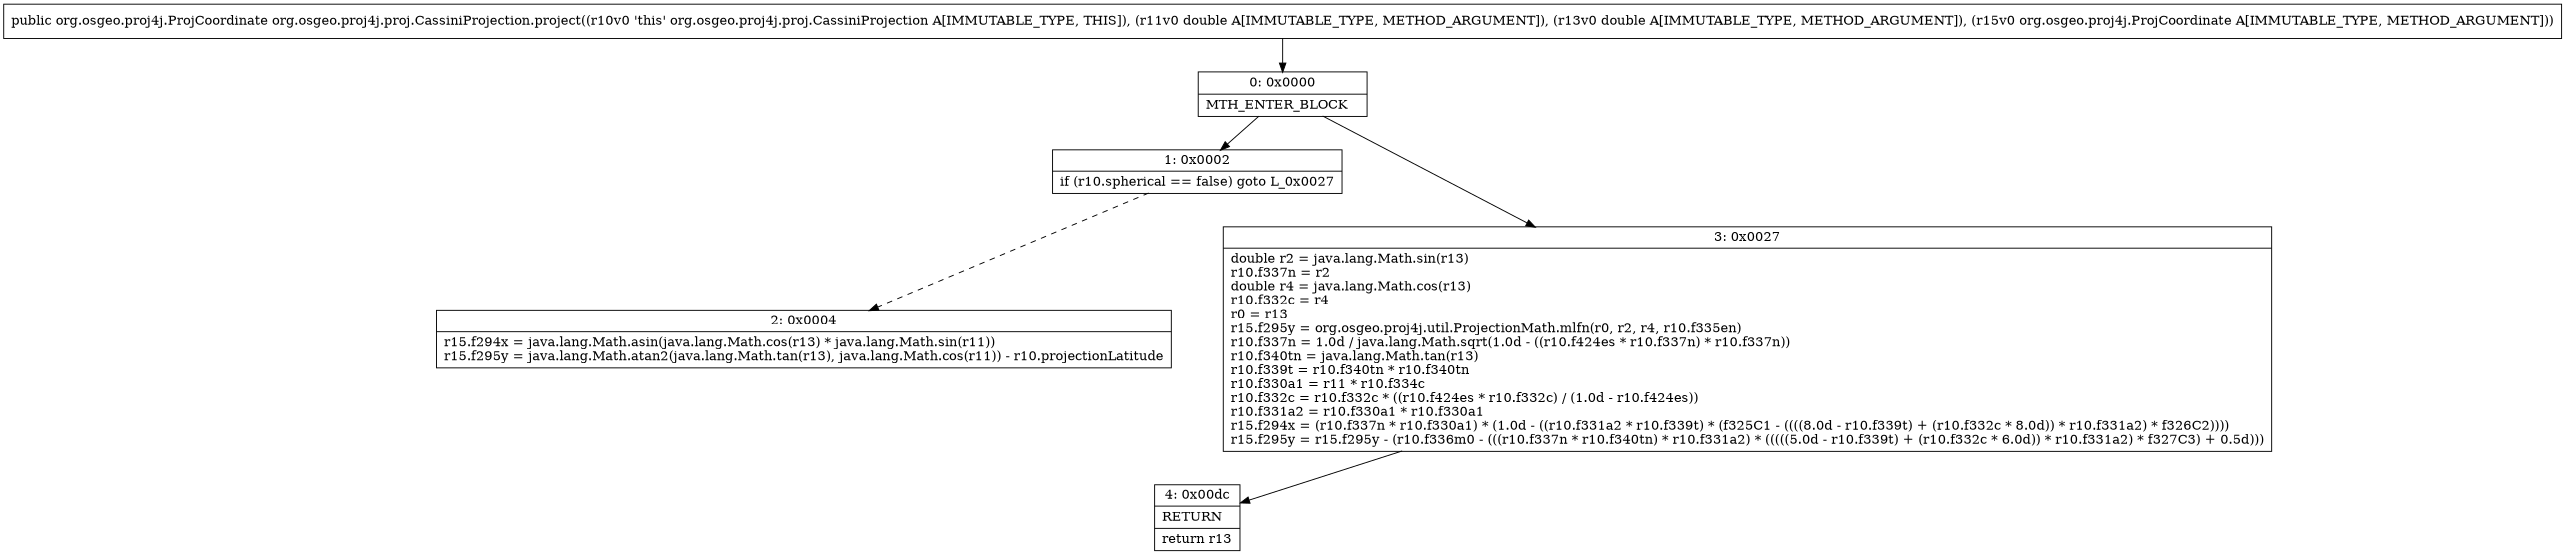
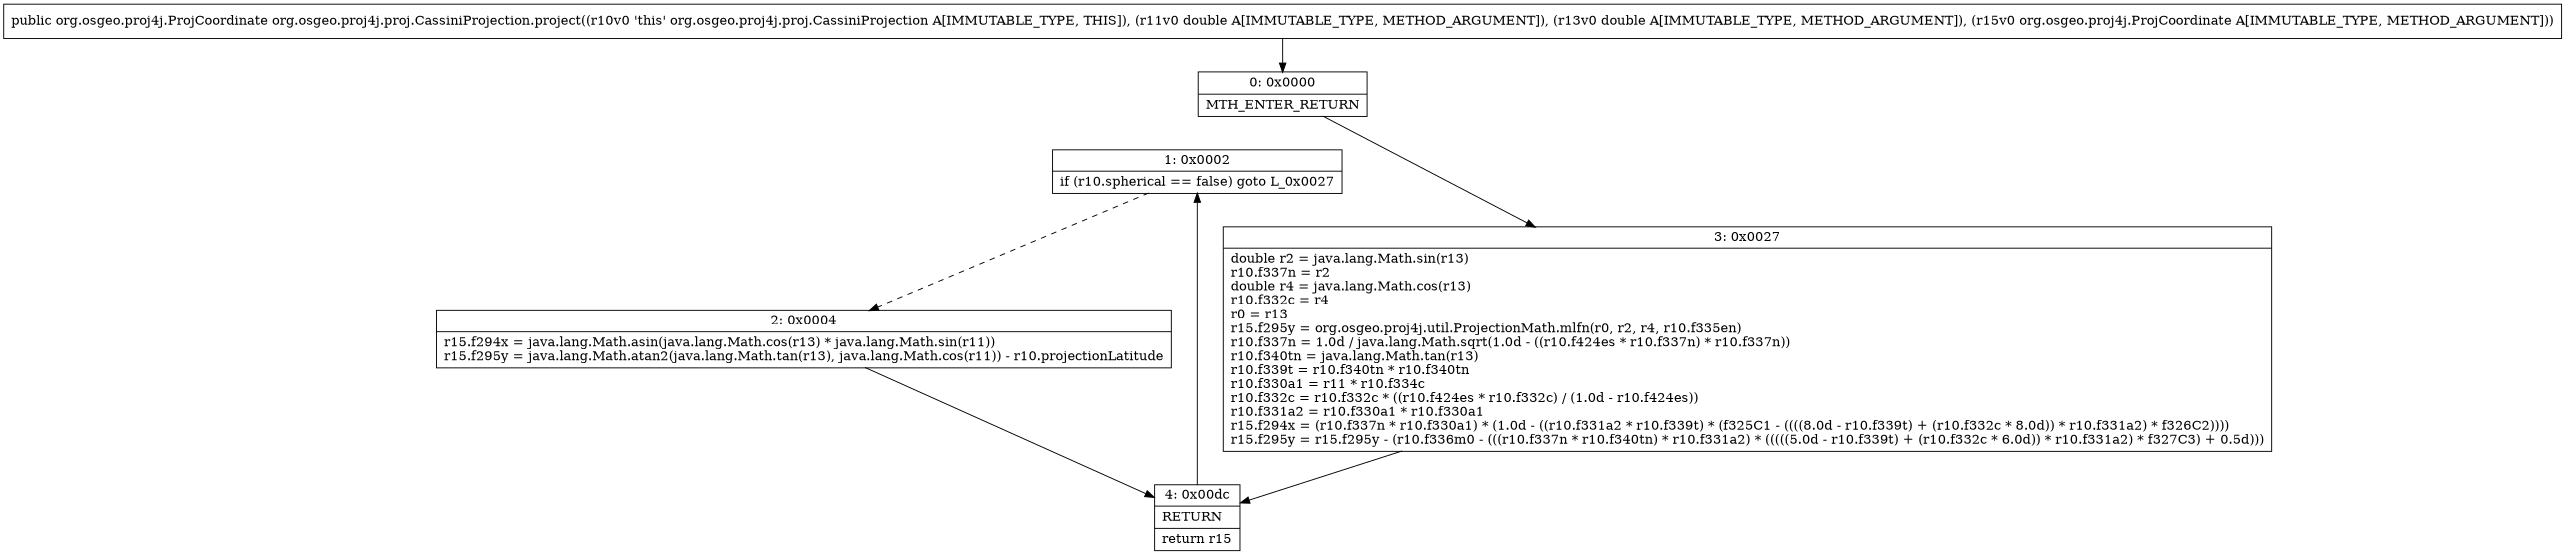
(1277, 105) -> (1283, 105)
(1243, 130) -> (1197, 344)
none -> (1005, 431)
(1197, 539) -> (1197, 539)
